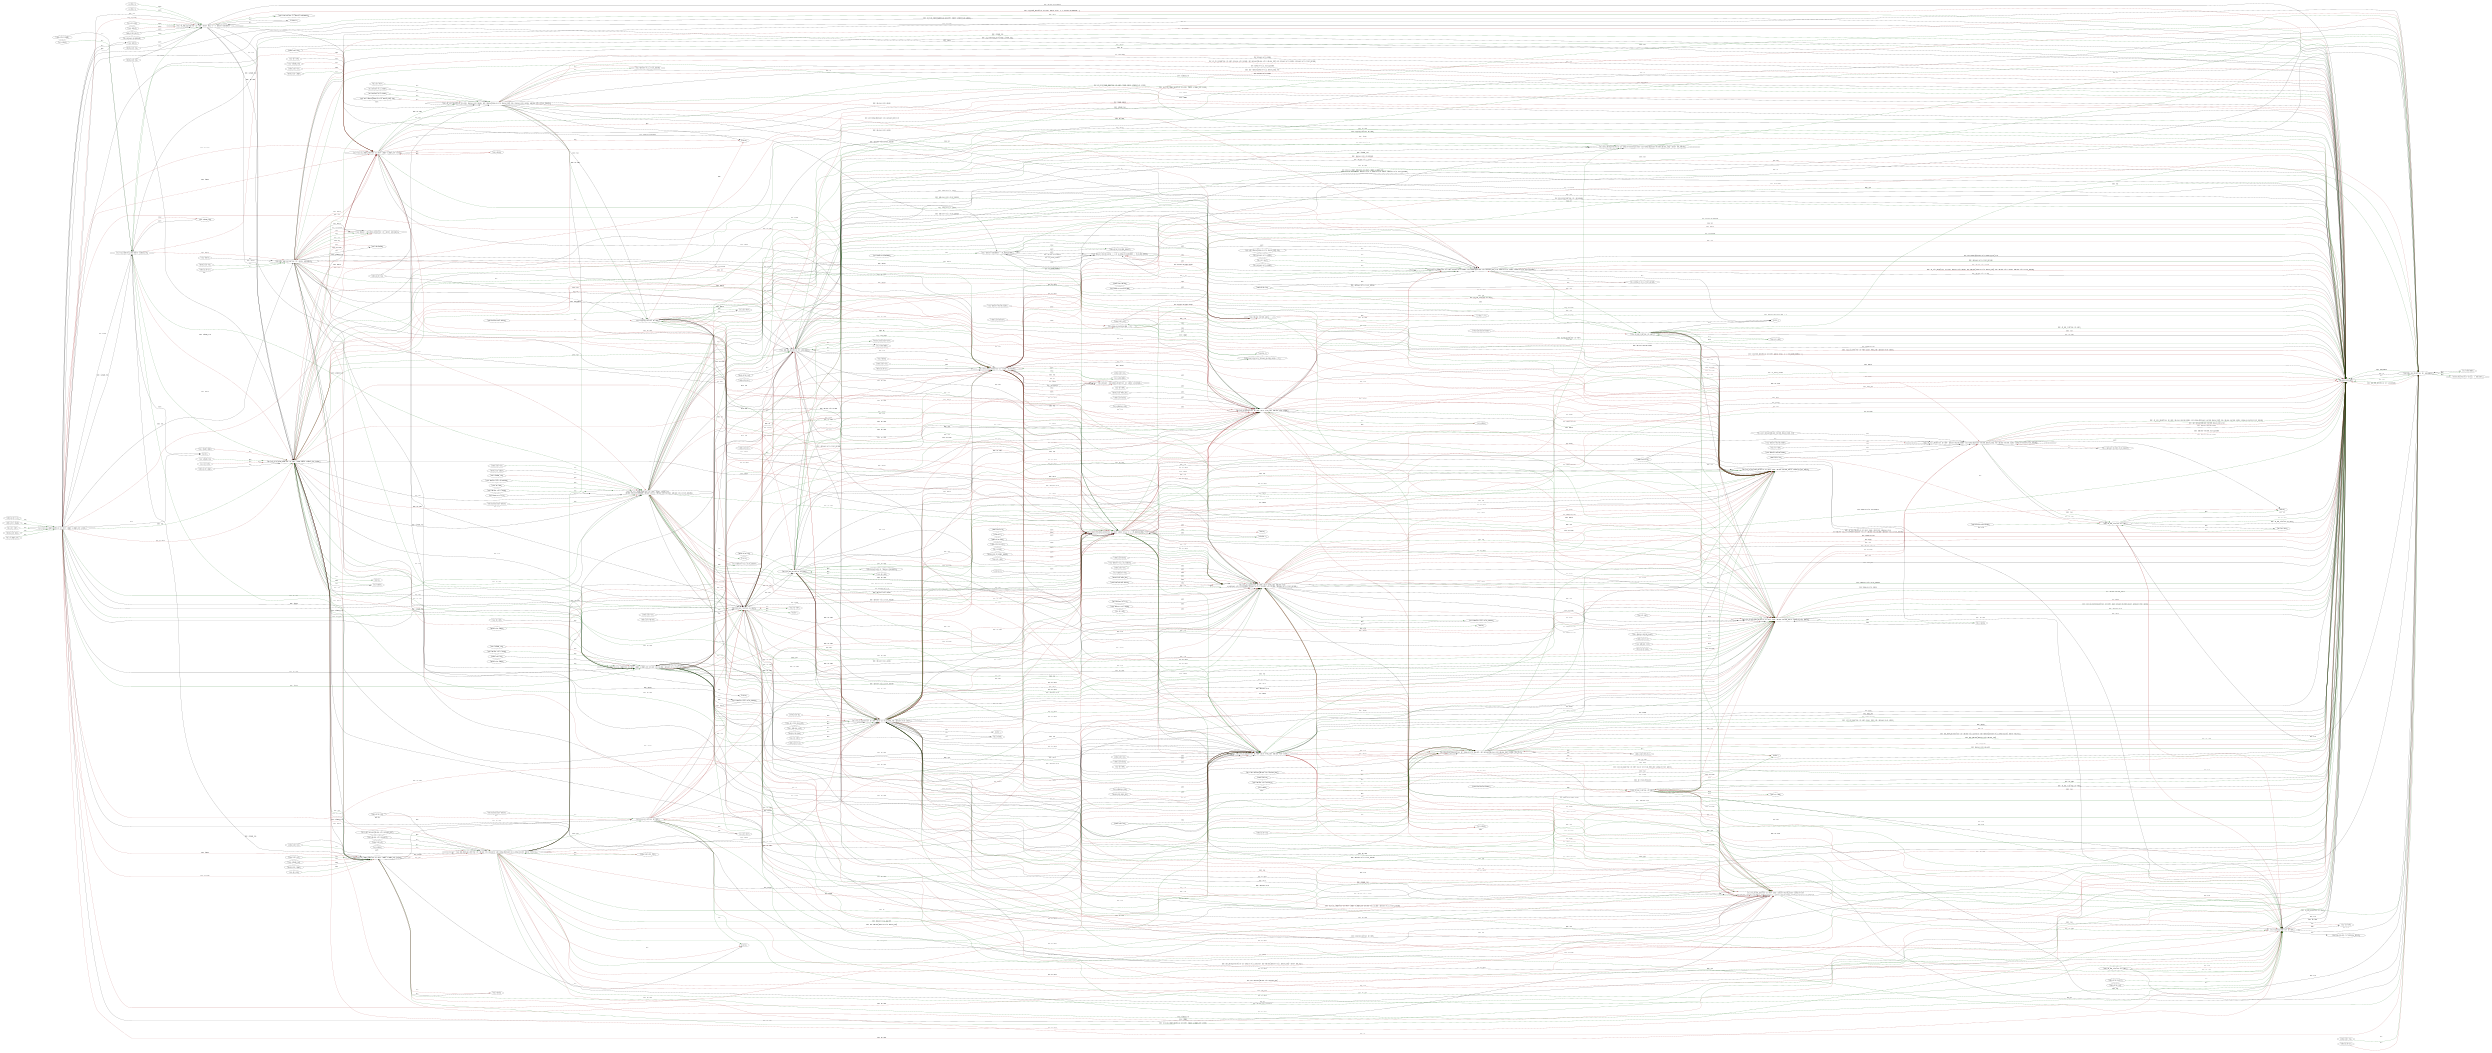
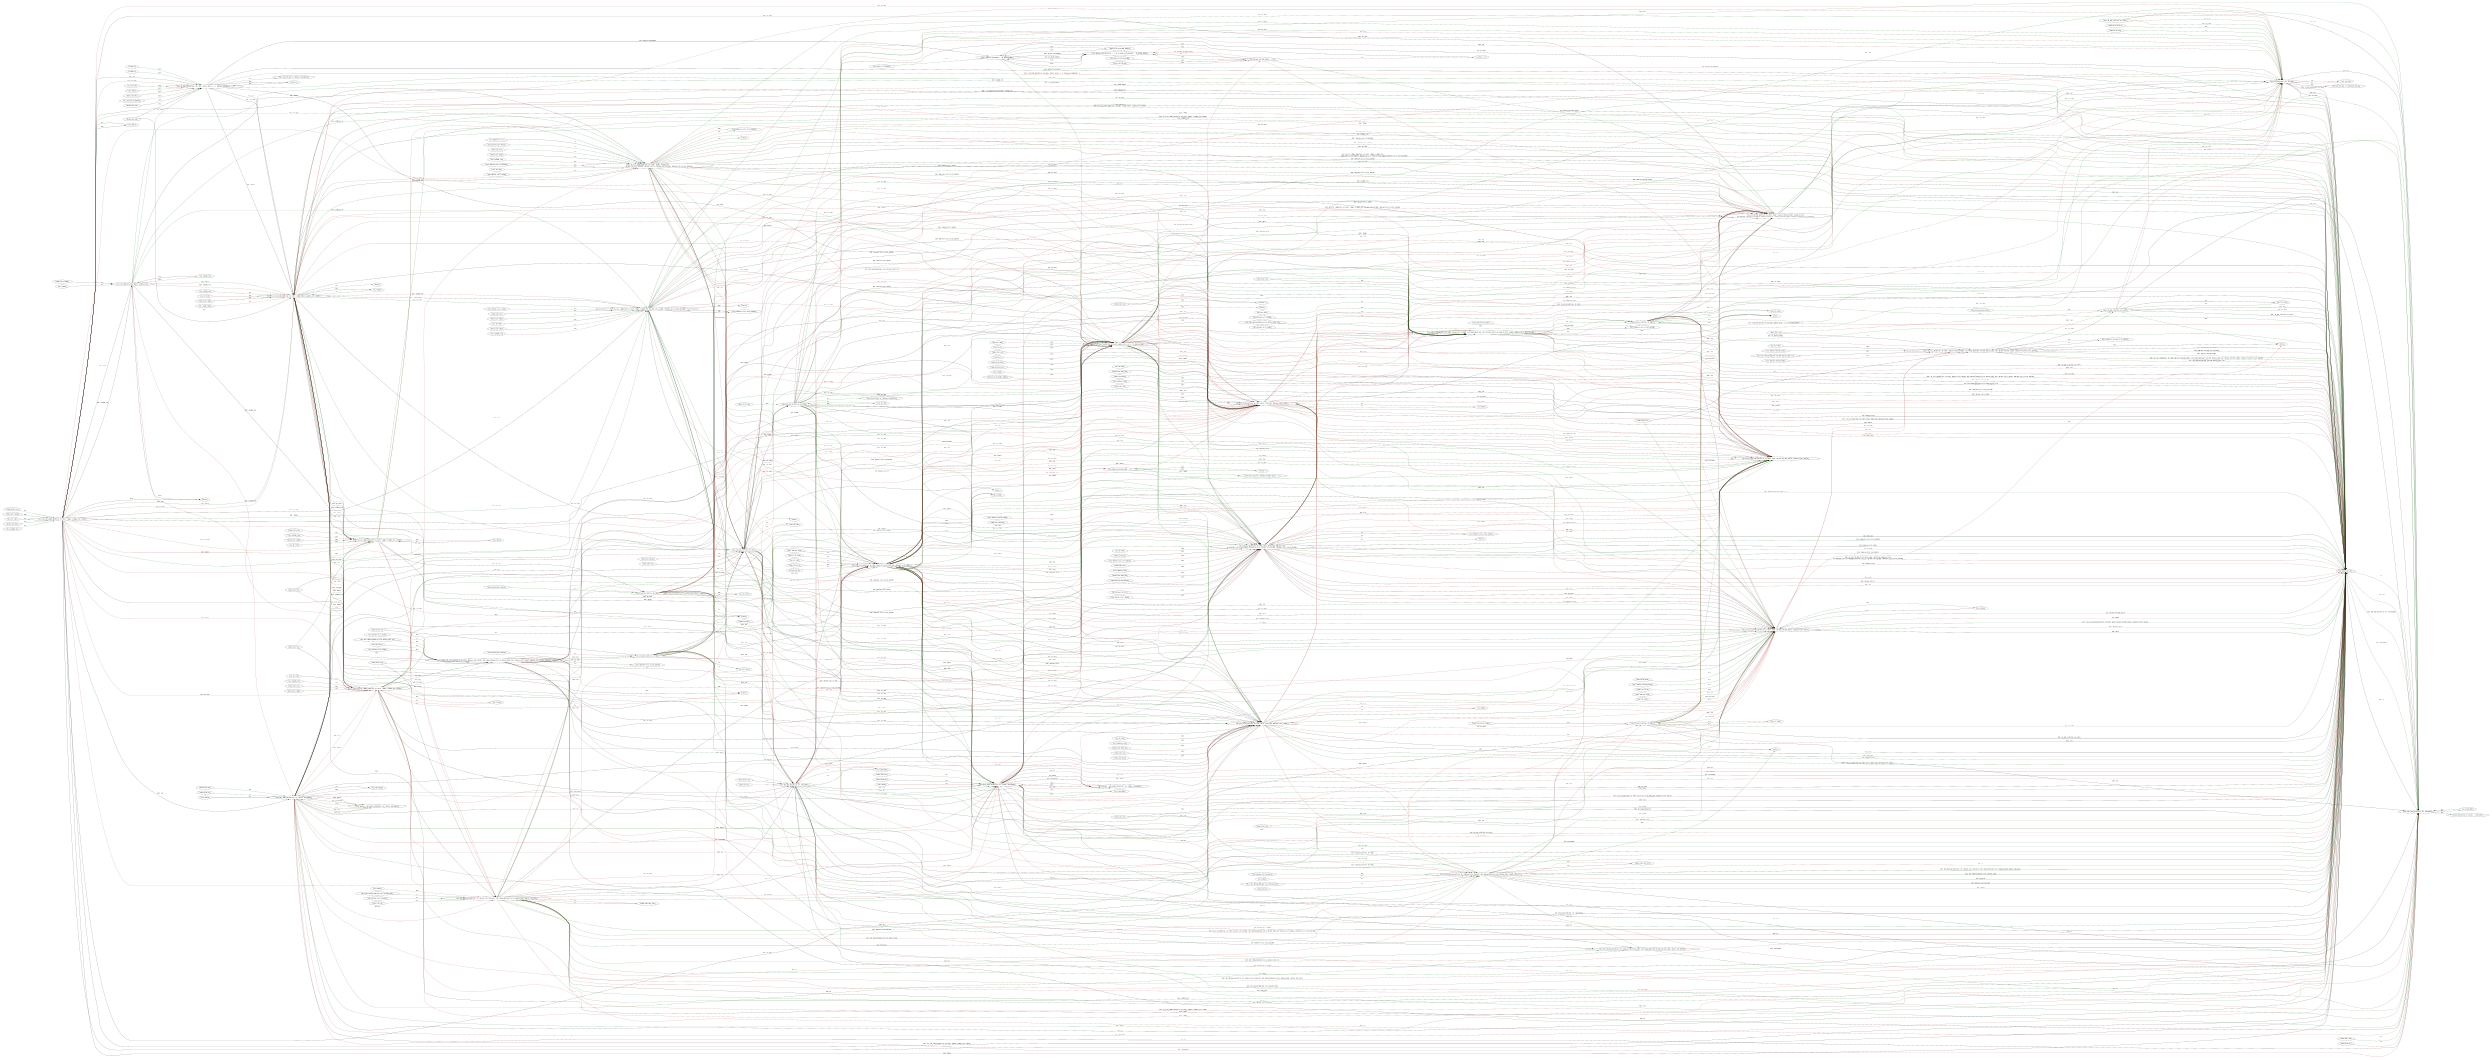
(882, 341) -> none
(795, 723) -> none
